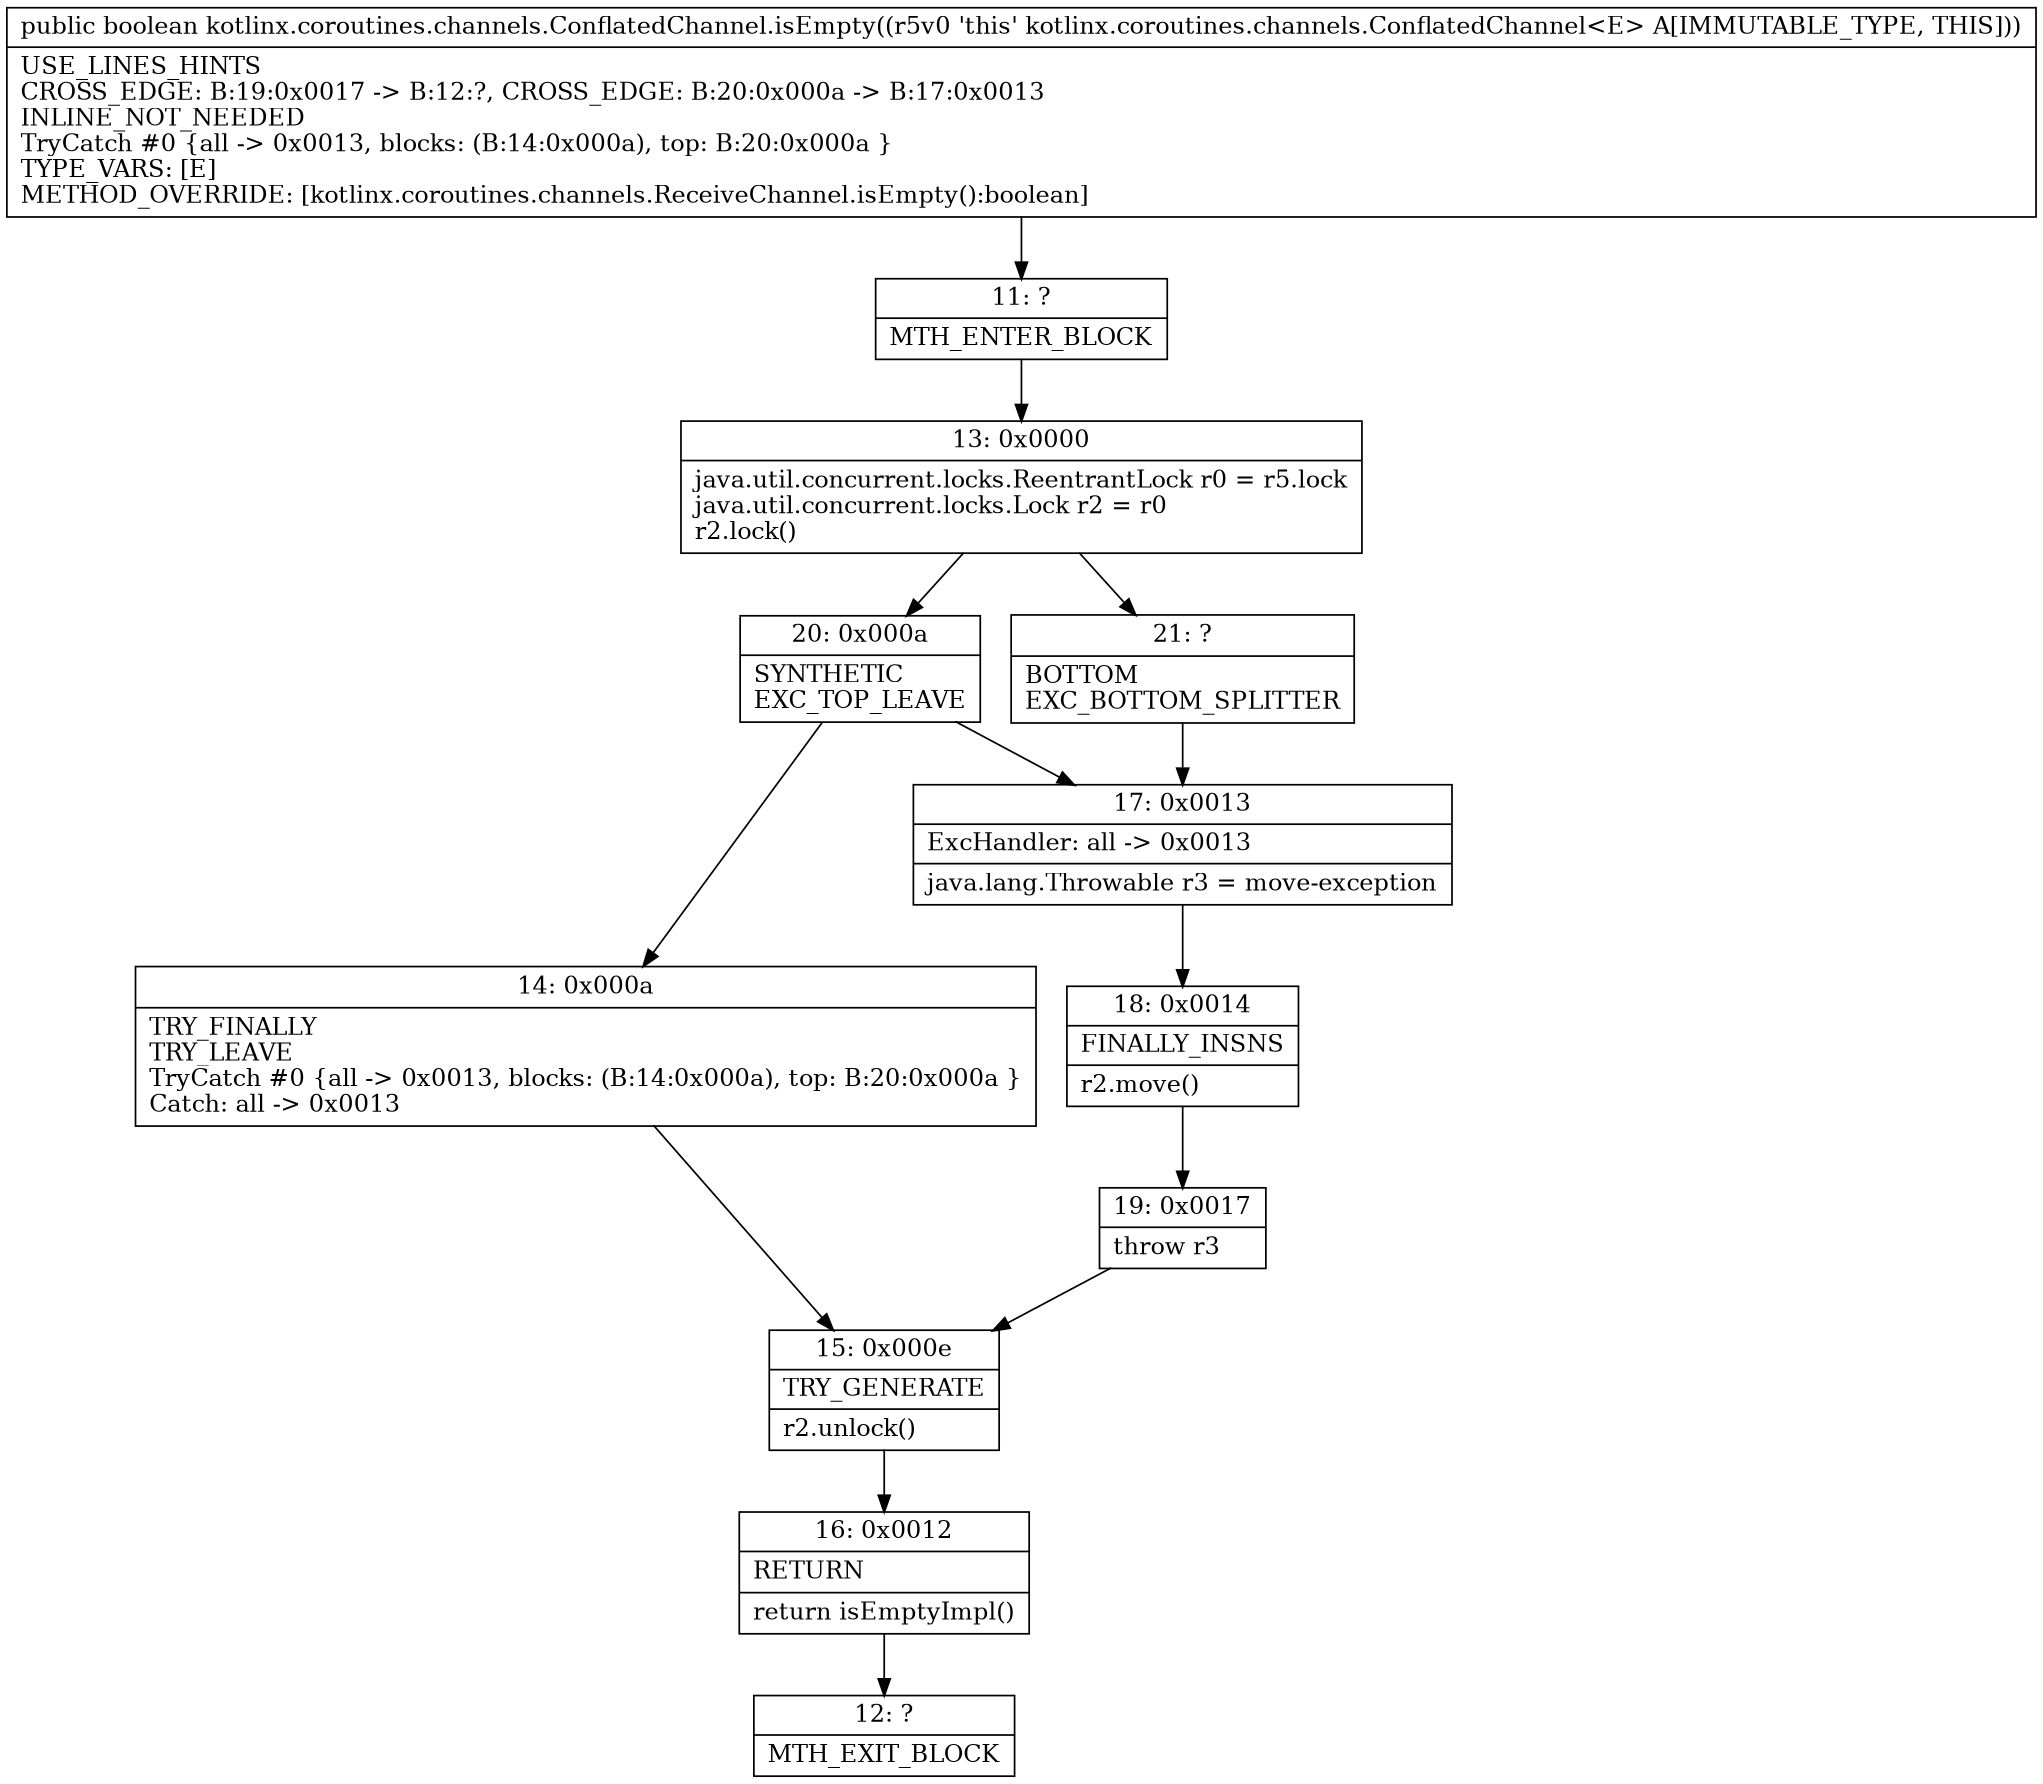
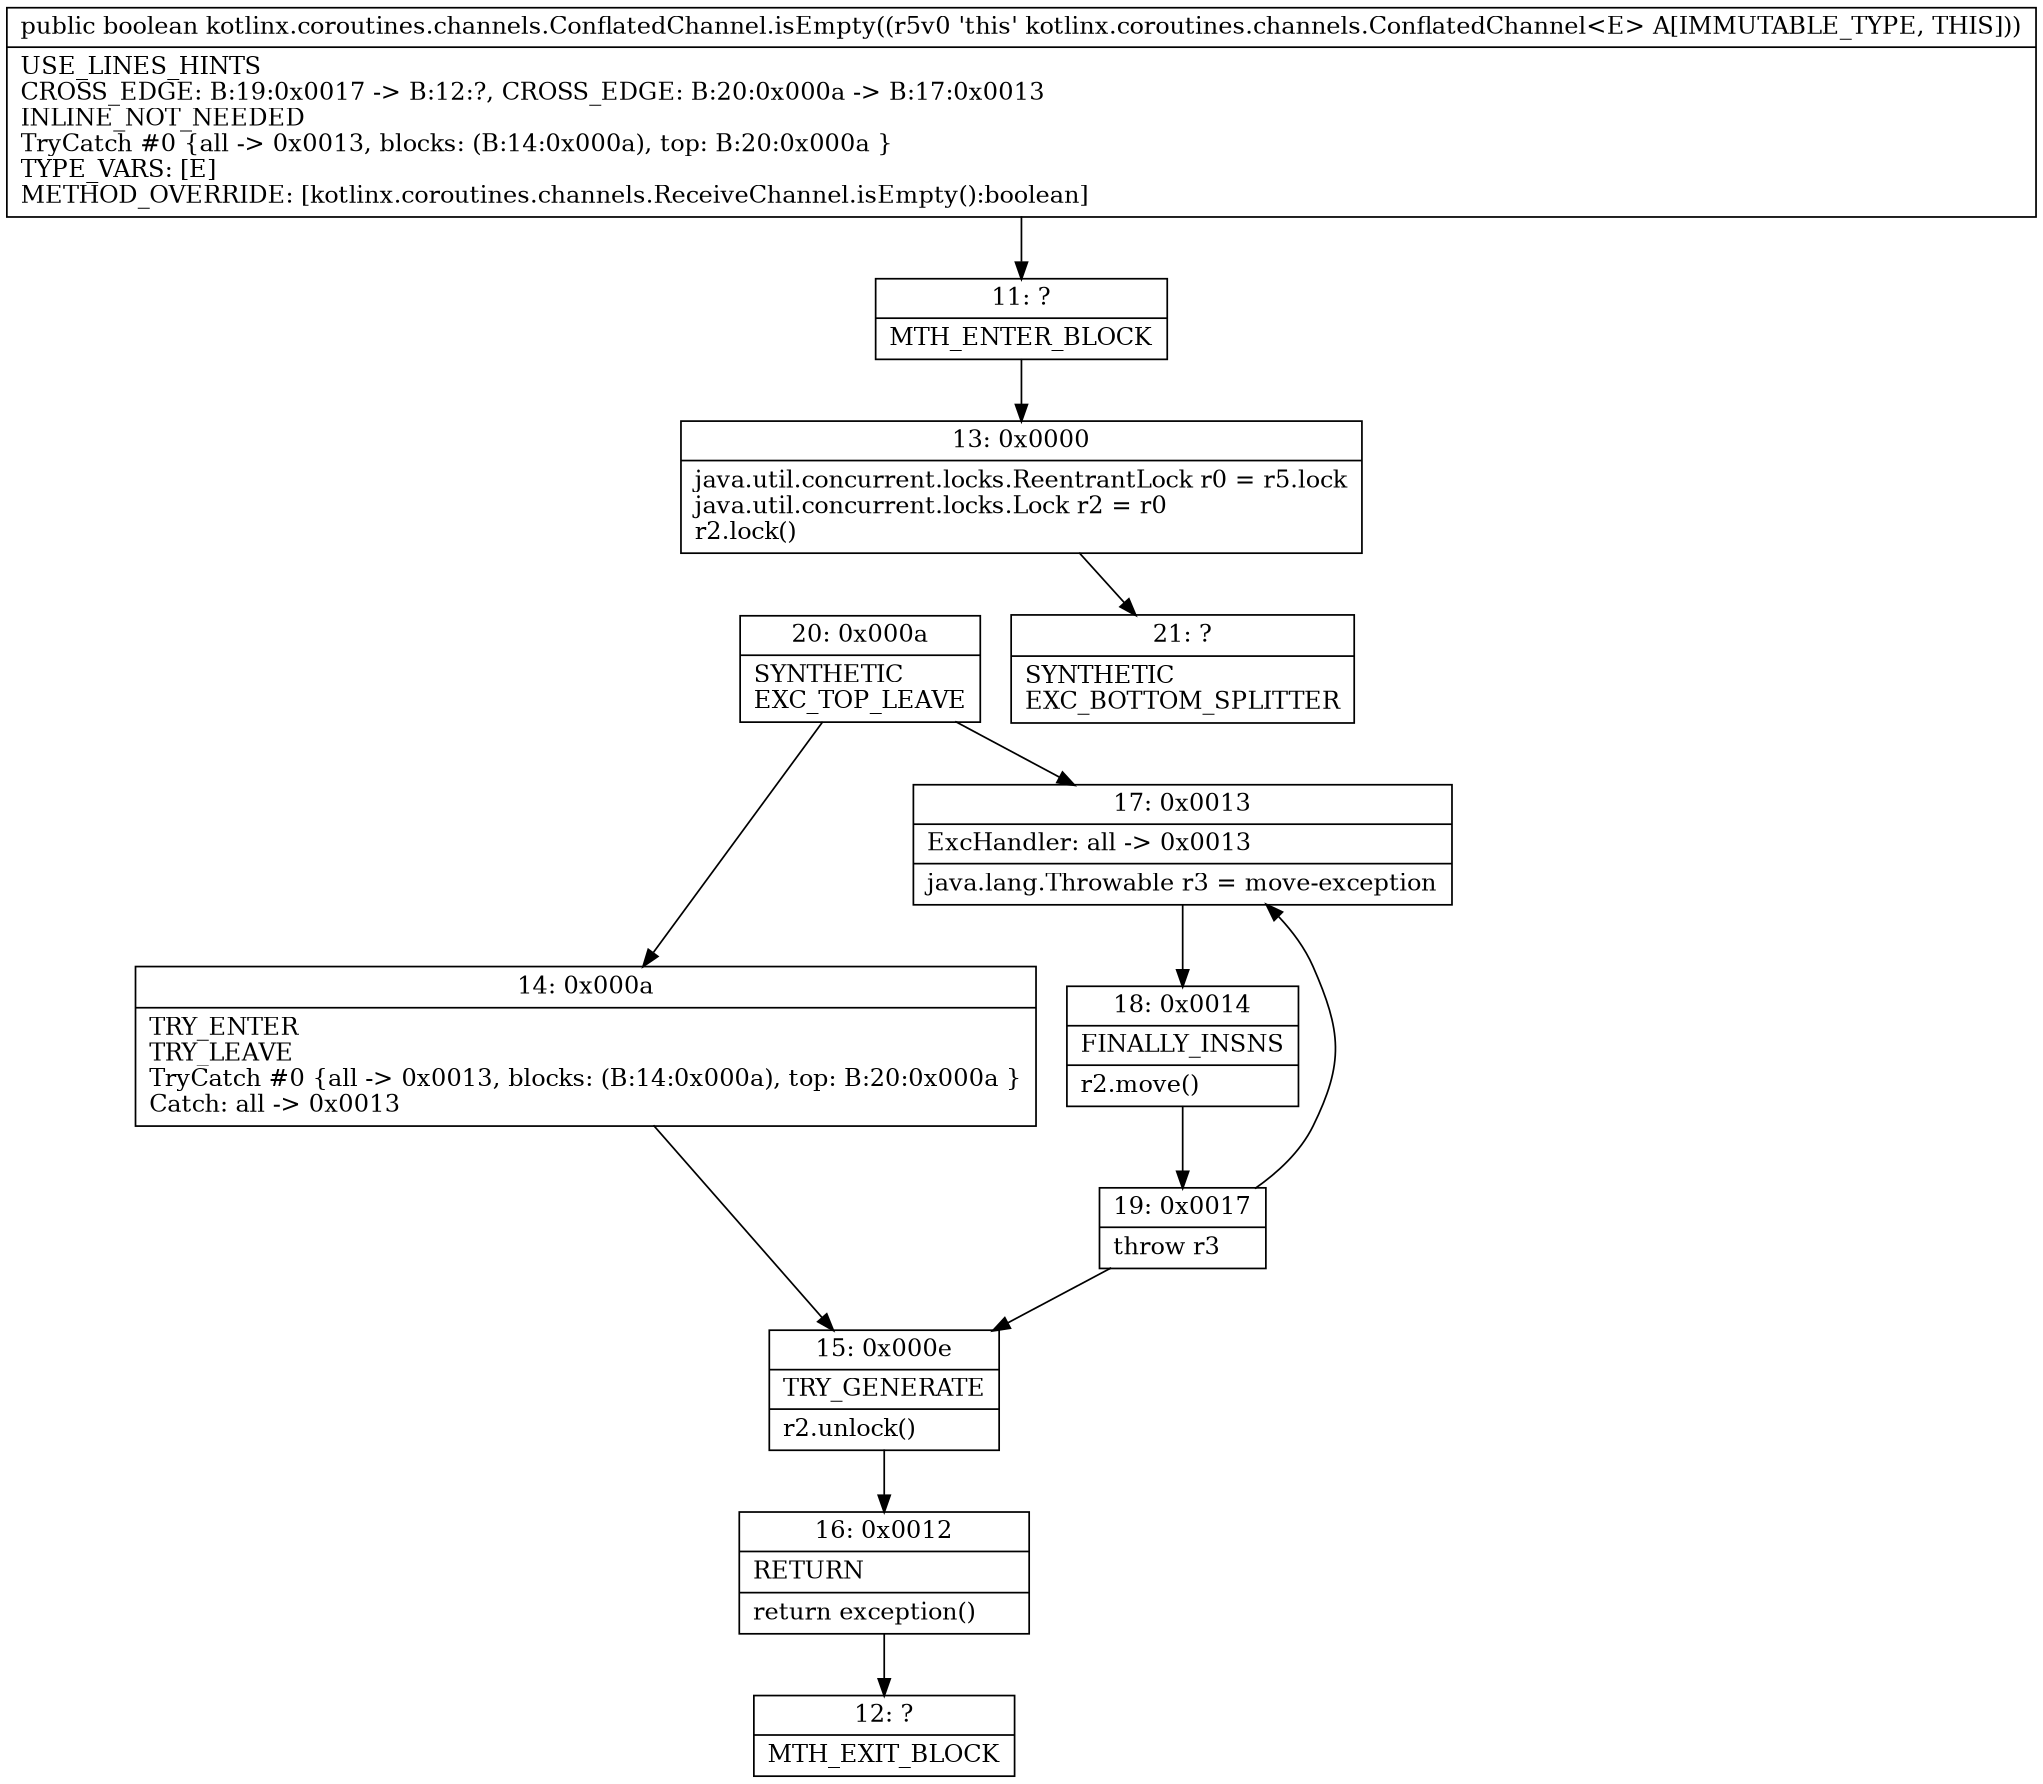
(941, 578) -> none
(1082, 676) -> (1100, 676)
(1183, 745) -> (1335, 1059)
(233, 1027) -> (225, 1027)
(884, 1612) -> (864, 1612)
